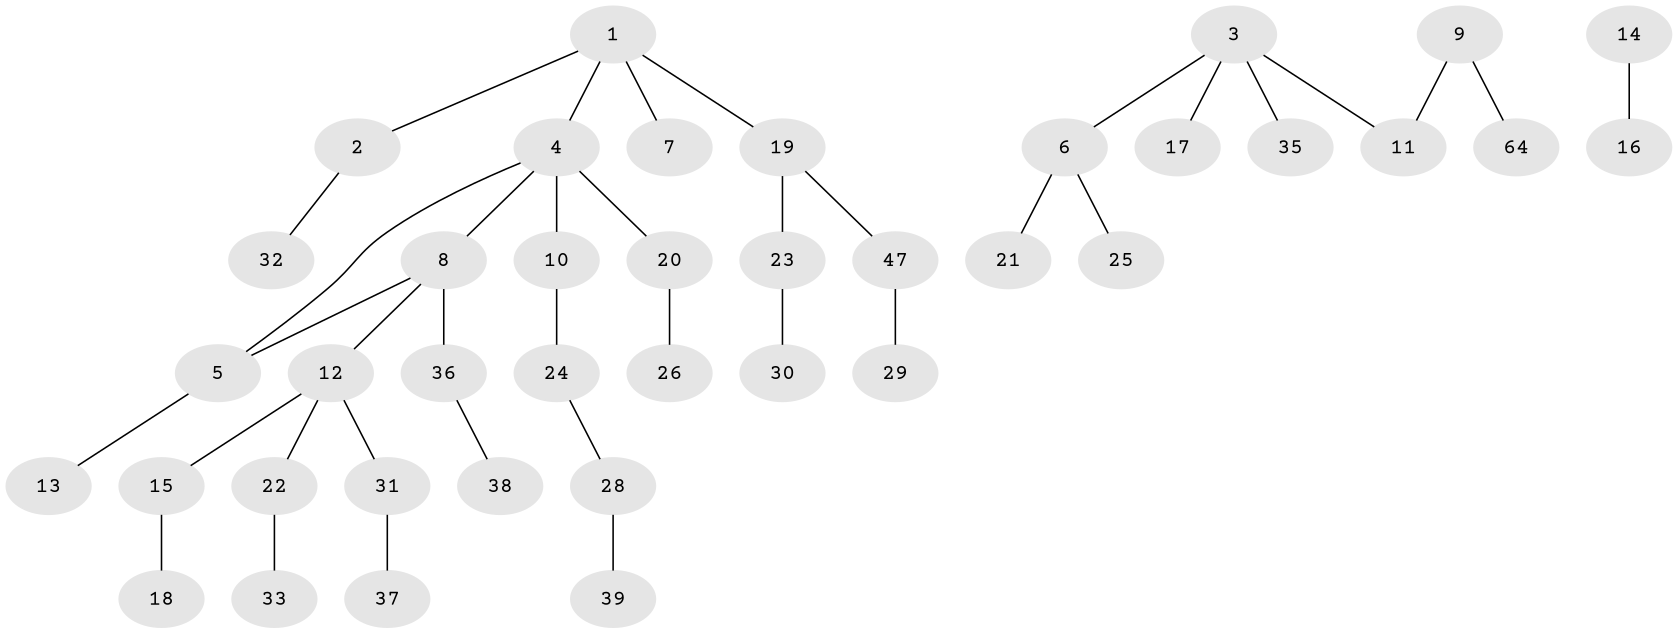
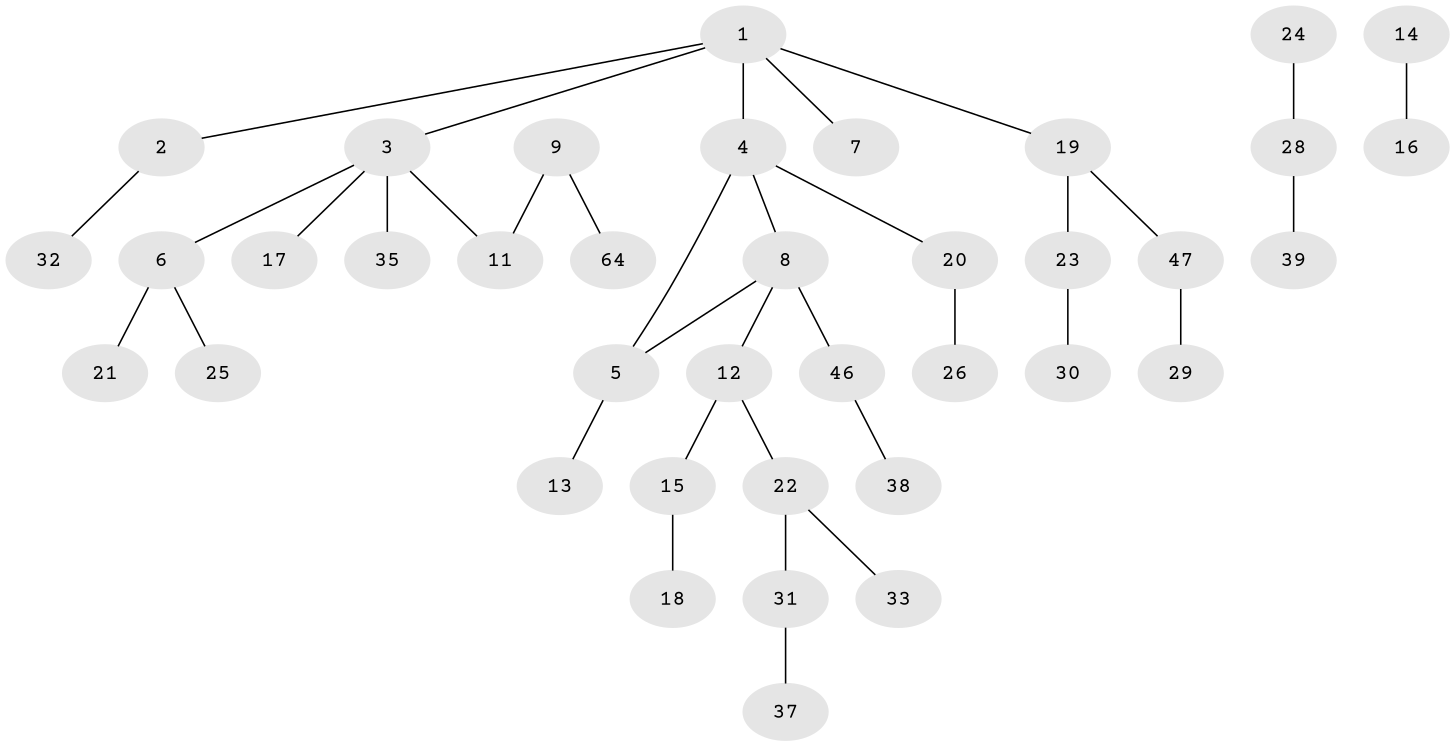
none -> (565, 91)
(557, 260) -> none
(444, 373) -> (842, 373)
(359, 430) -> (786, 543)
